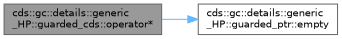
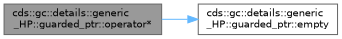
(83, 19) -> (83, 19)
